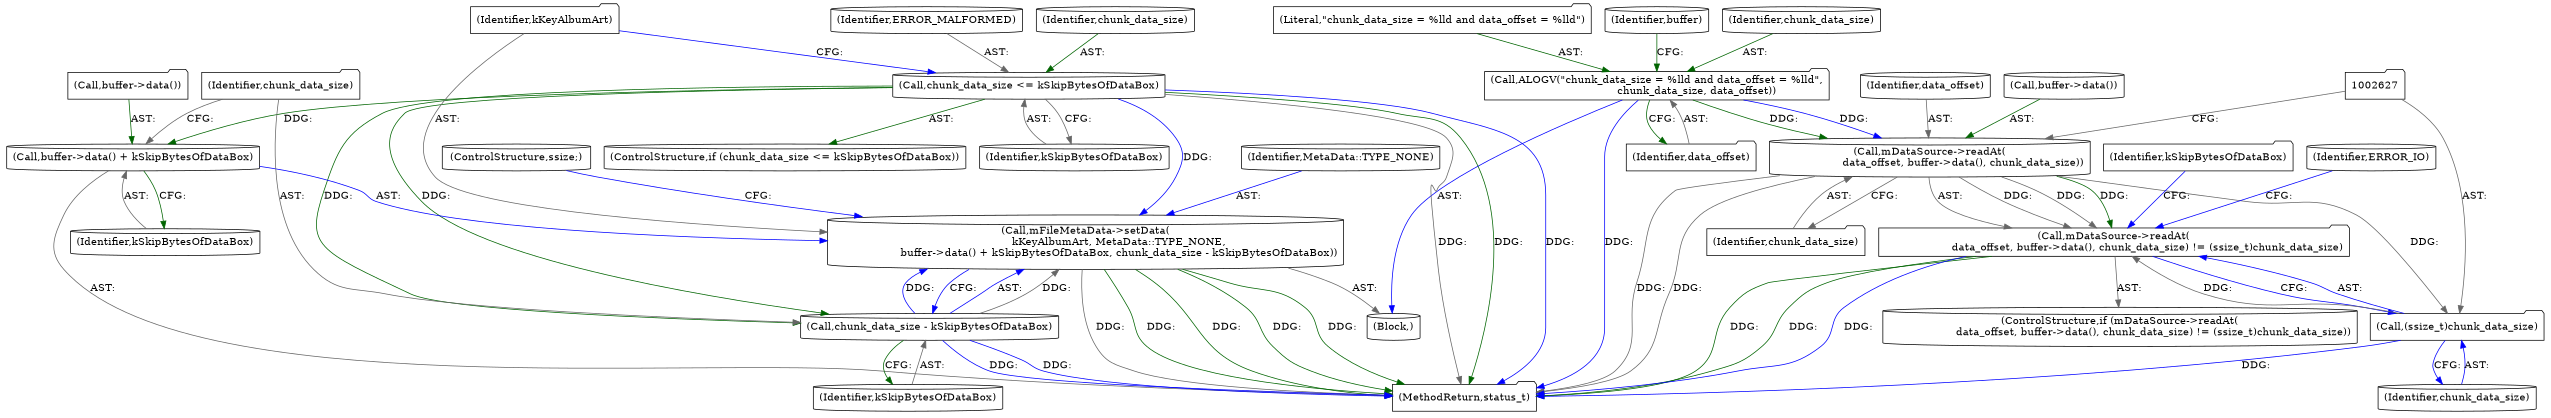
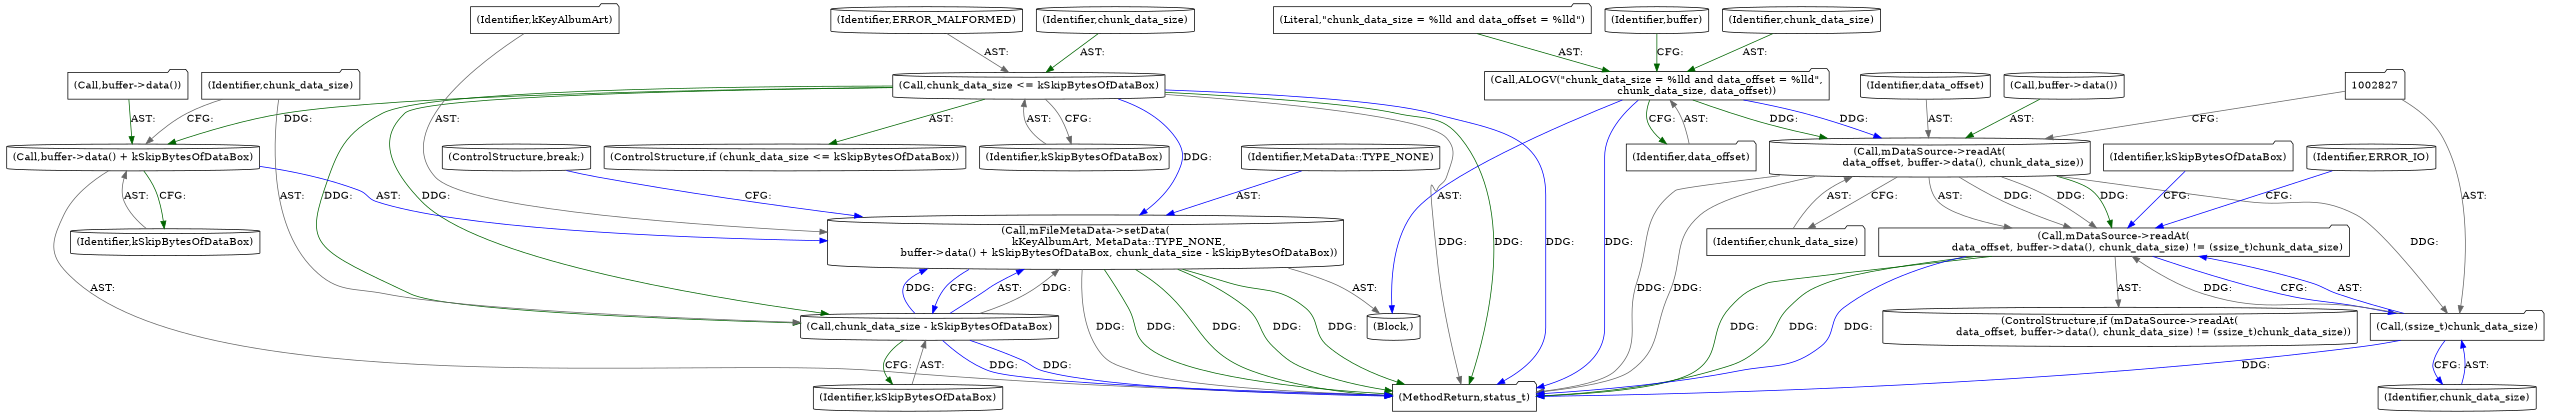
(773, 51) -> none
(2375, 86) -> (2375, 86)
(516, 157) -> (516, 157)
